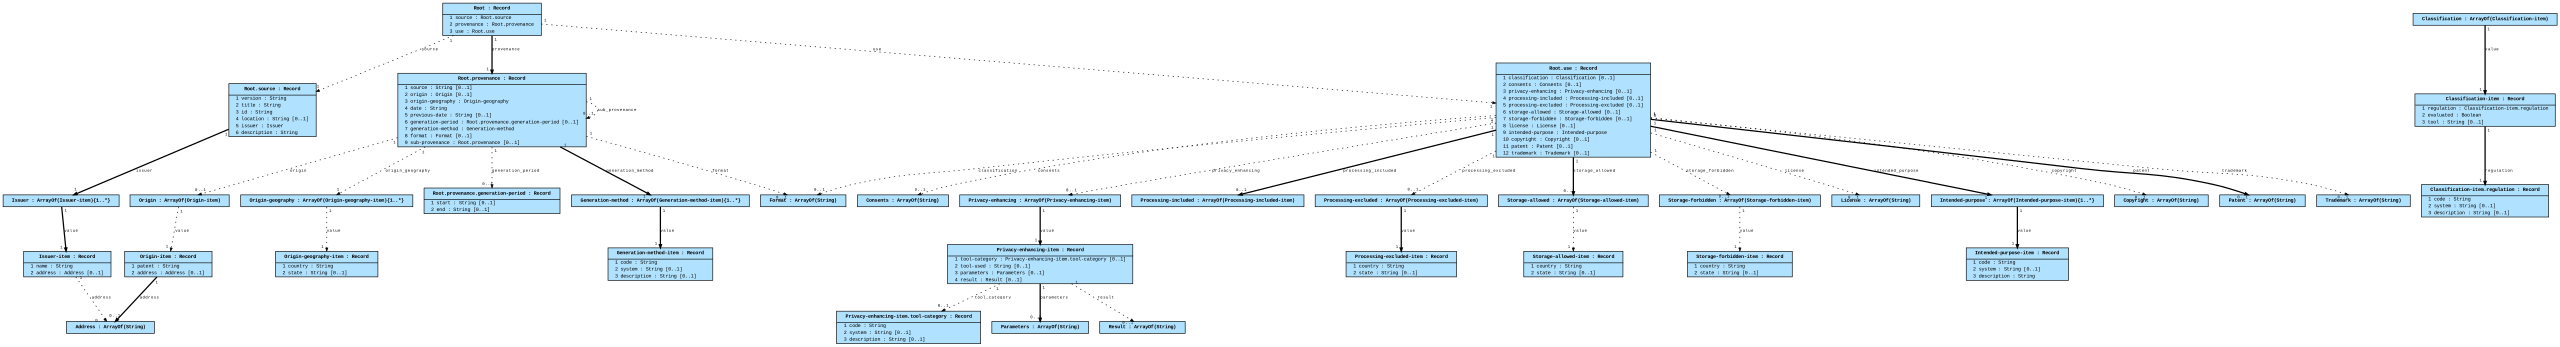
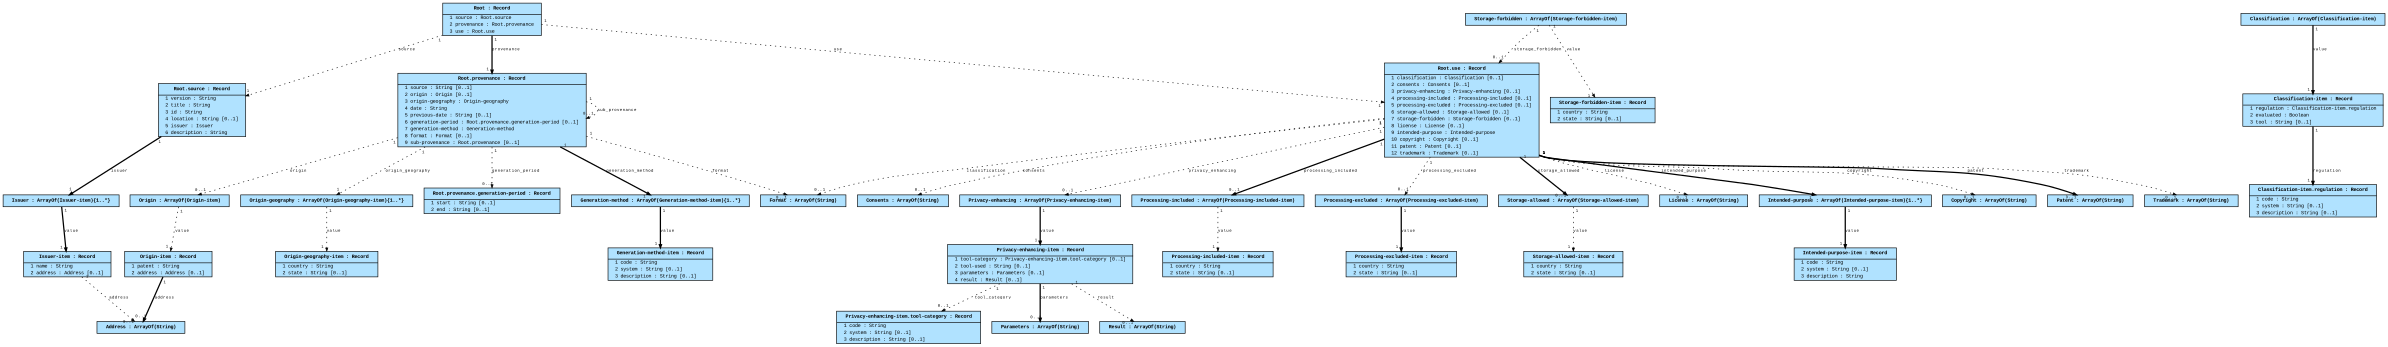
(1689, 173) -> (1519, 42)
none -> (1218, 264)
